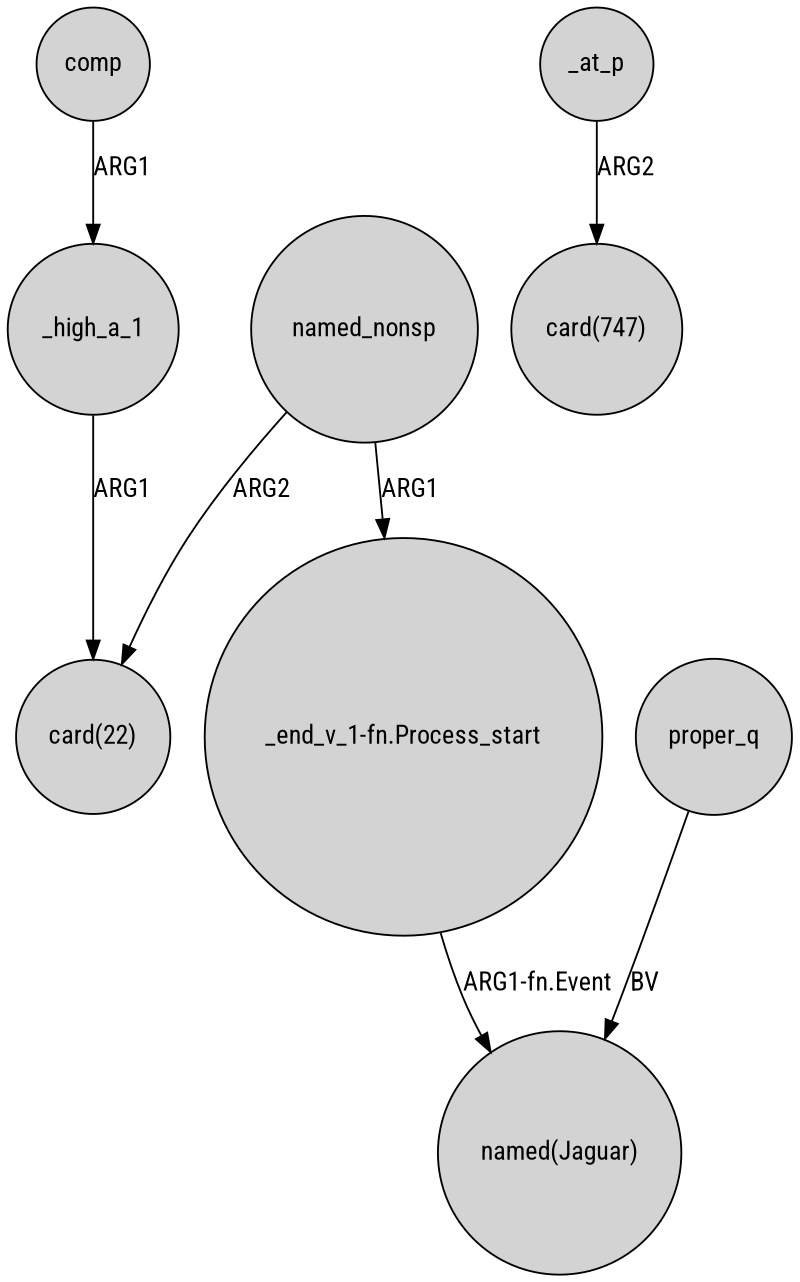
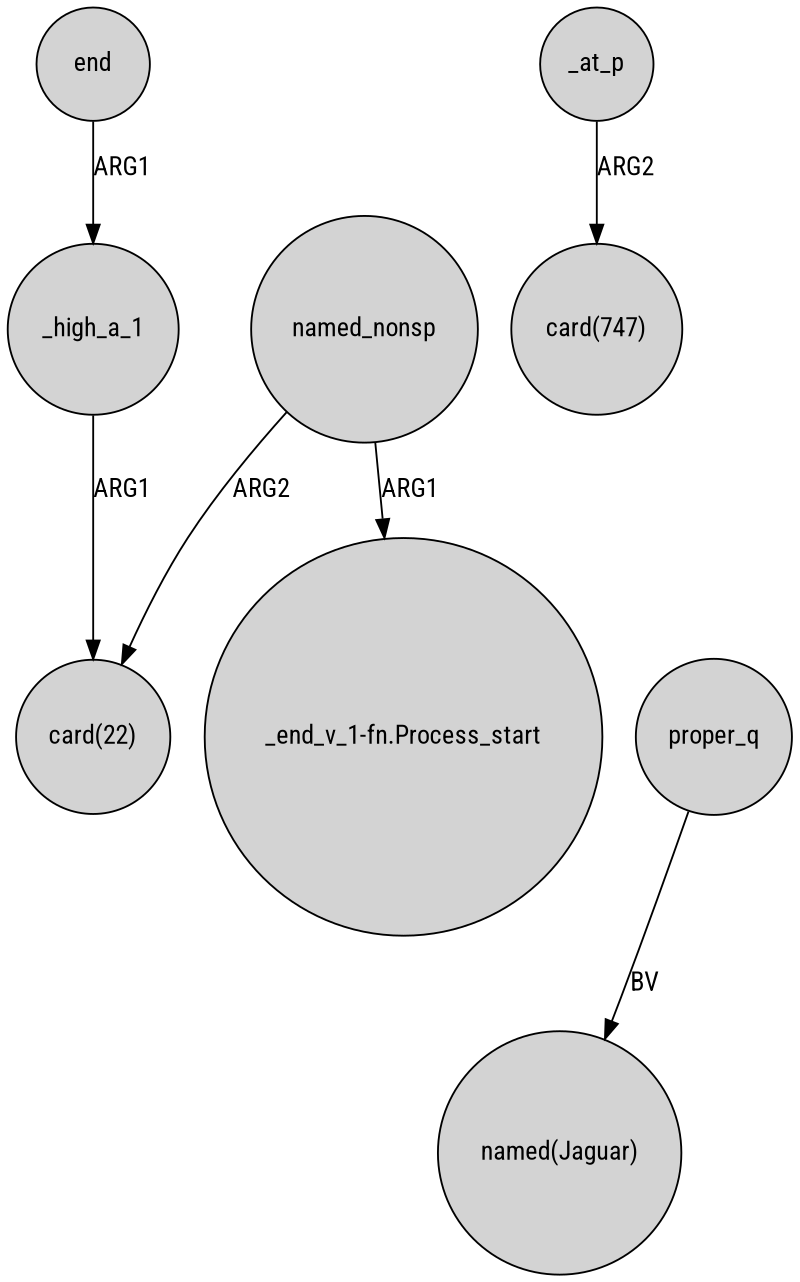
(93, 64) -> (93, 64)
(458, 985) -> none
